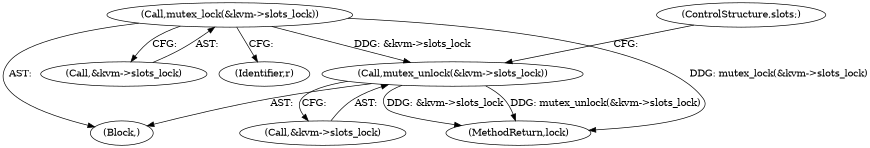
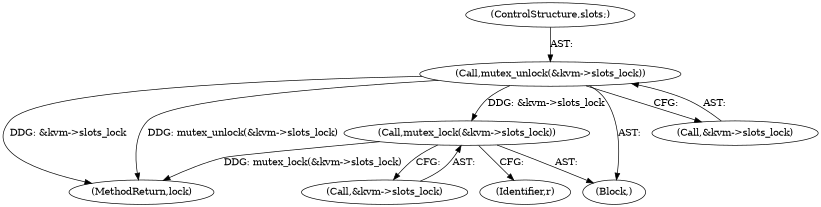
(338, 44) -> (490, 97)
(627, 44) -> (563, 44)
